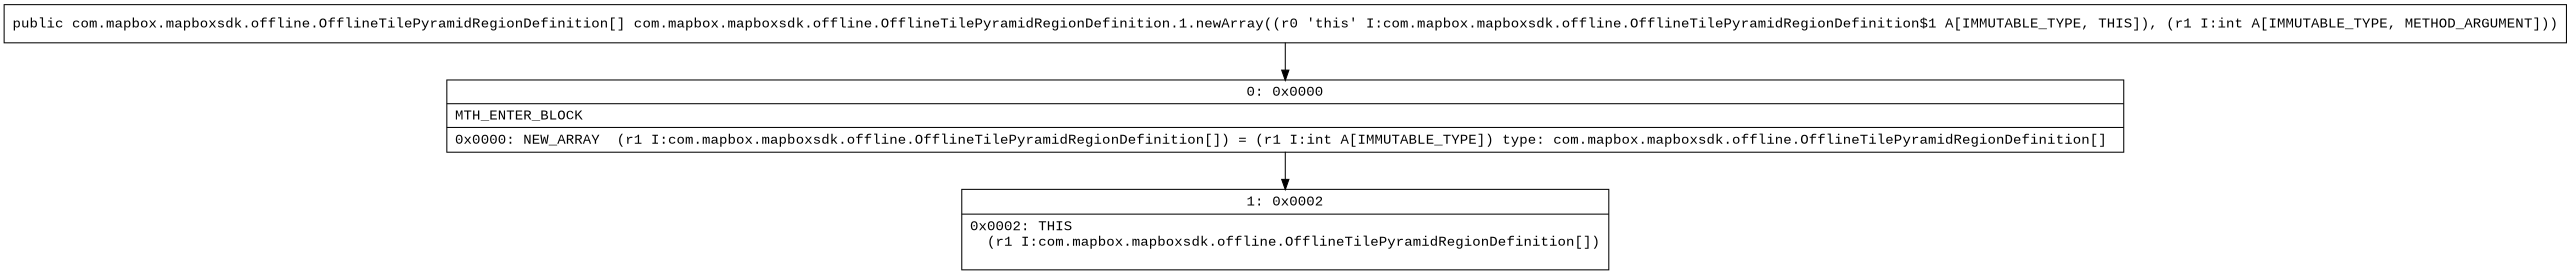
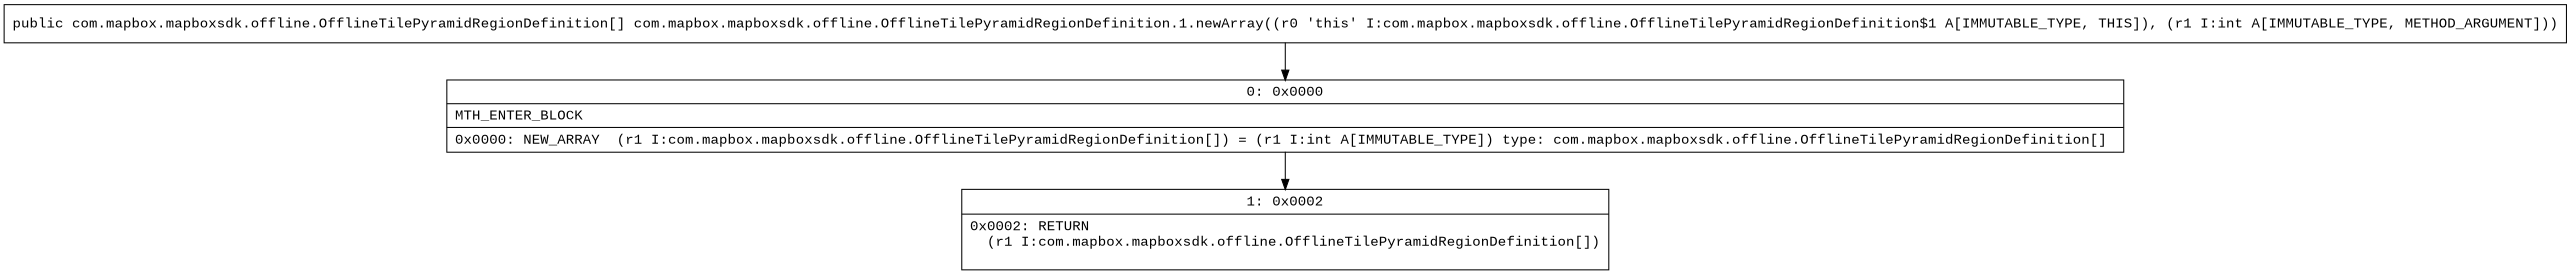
(1030, 226) -> (1039, 226)
